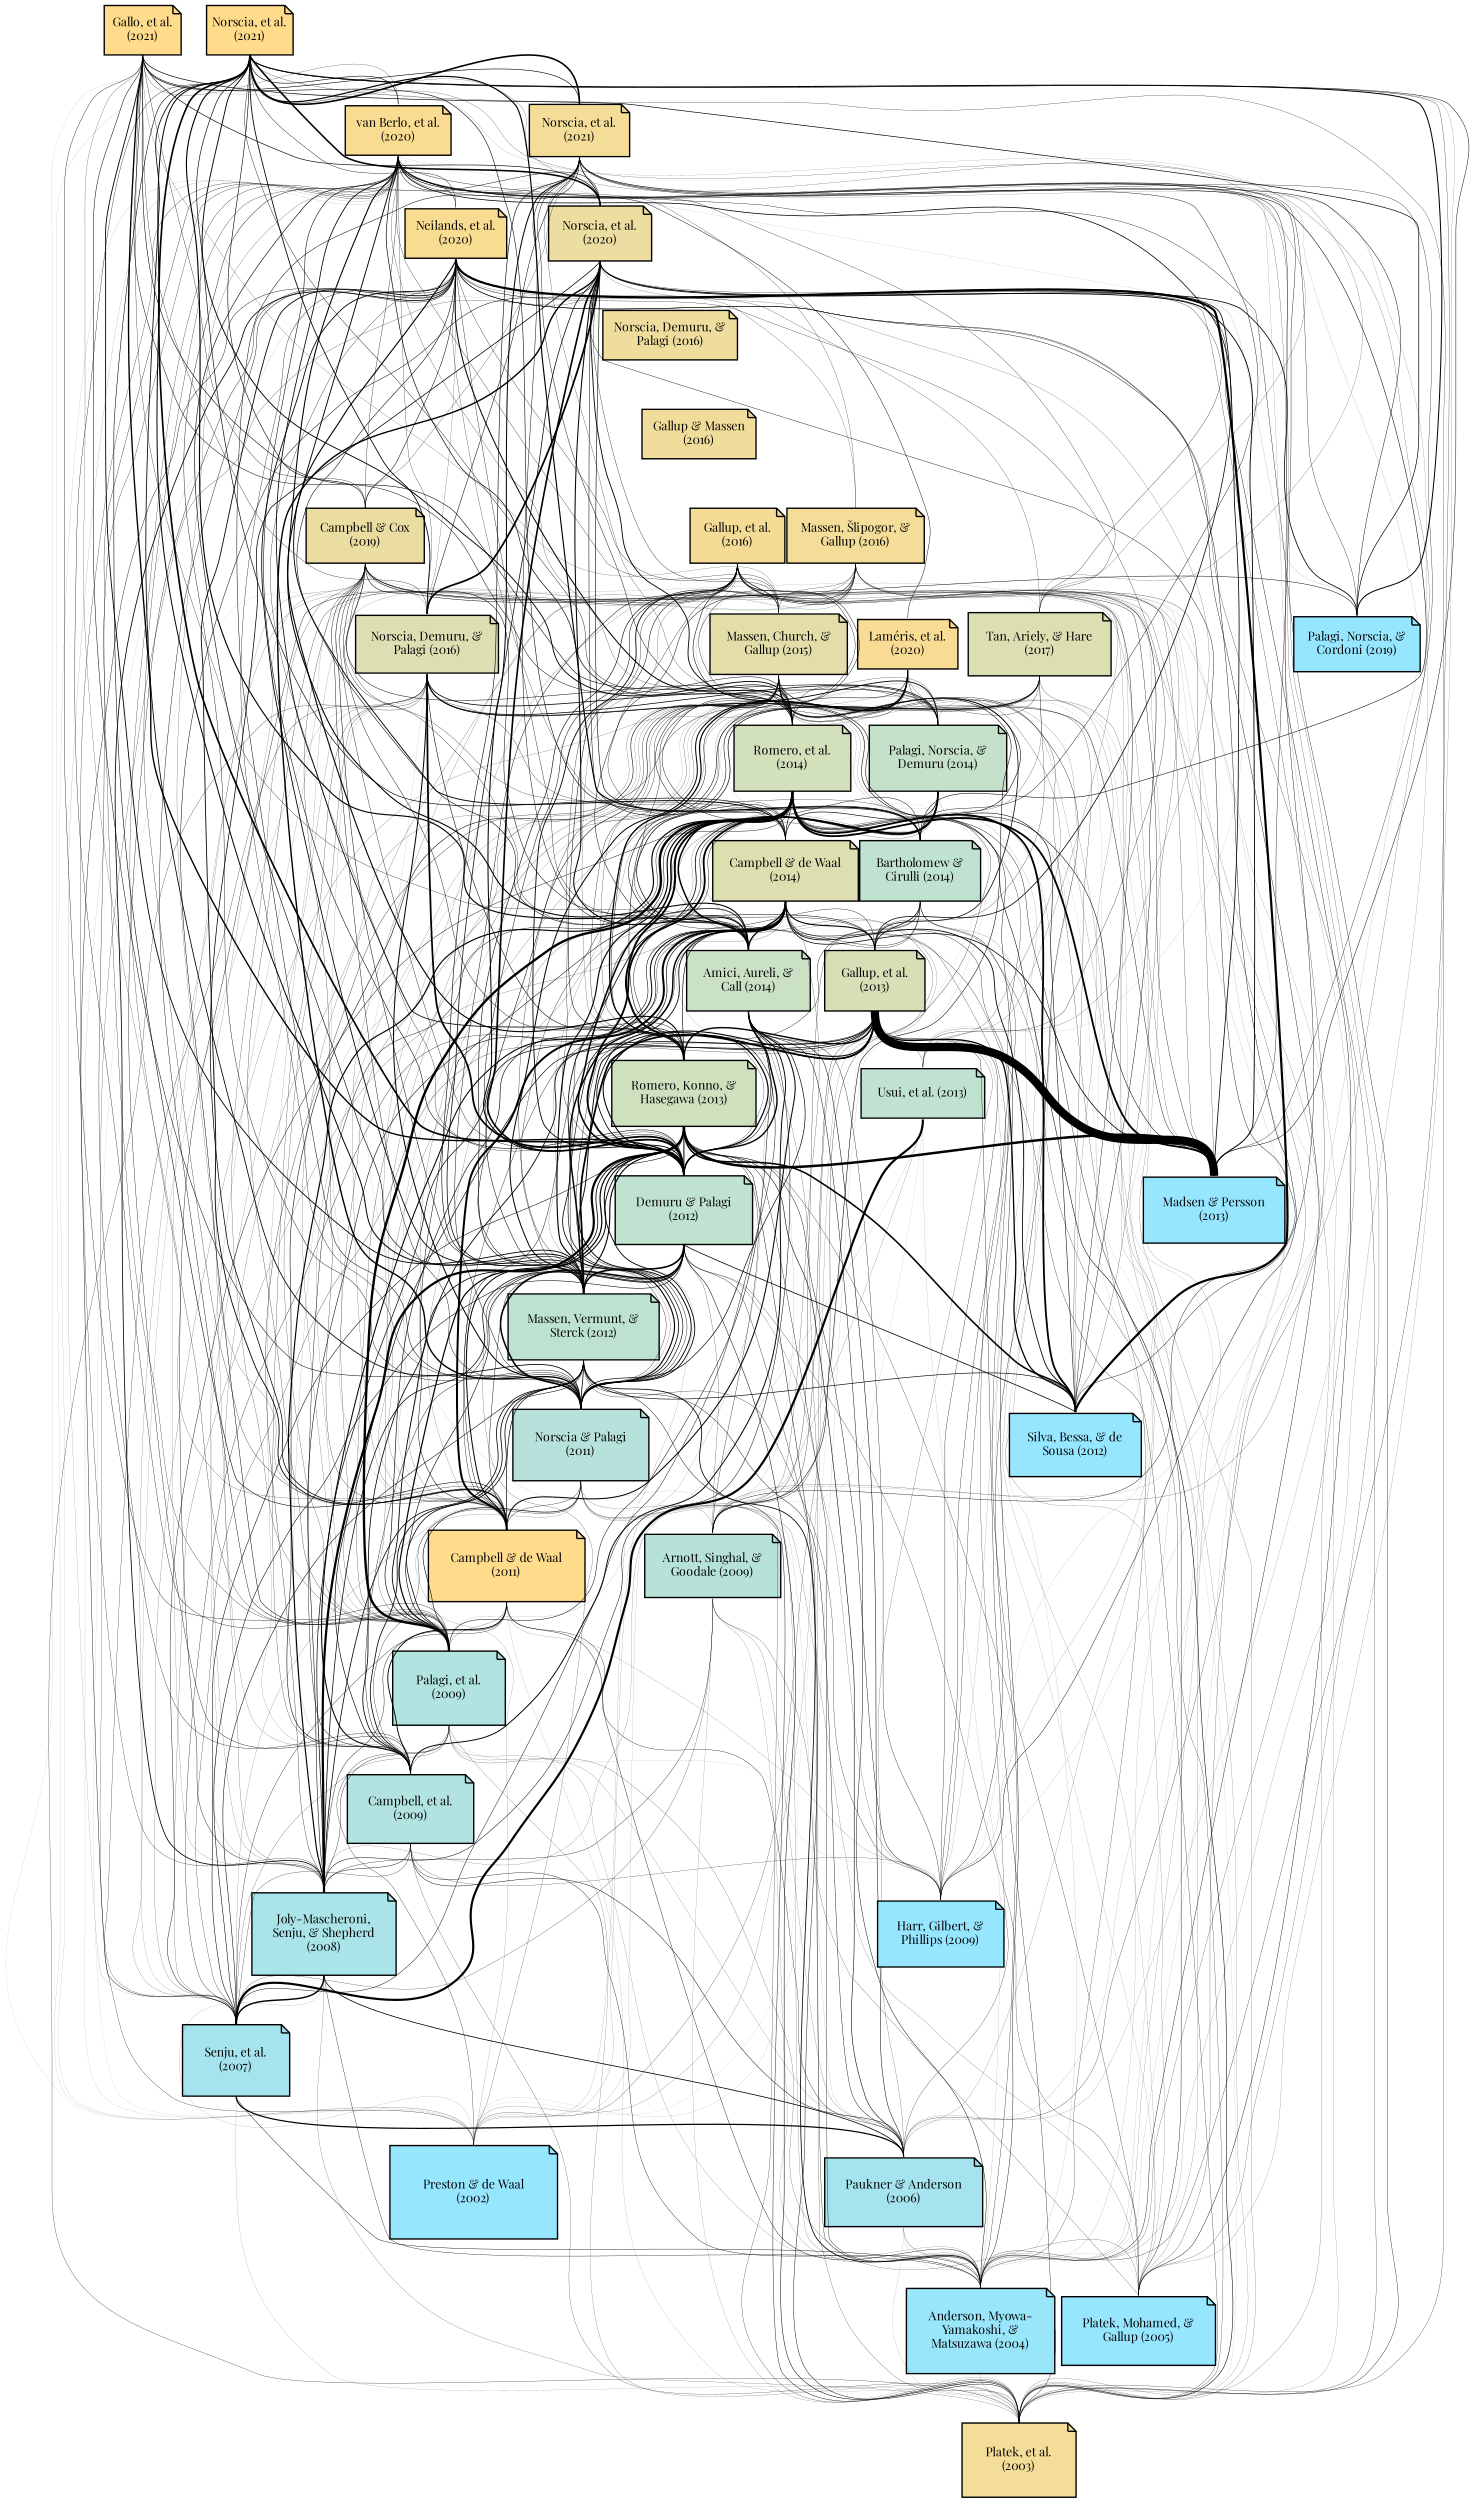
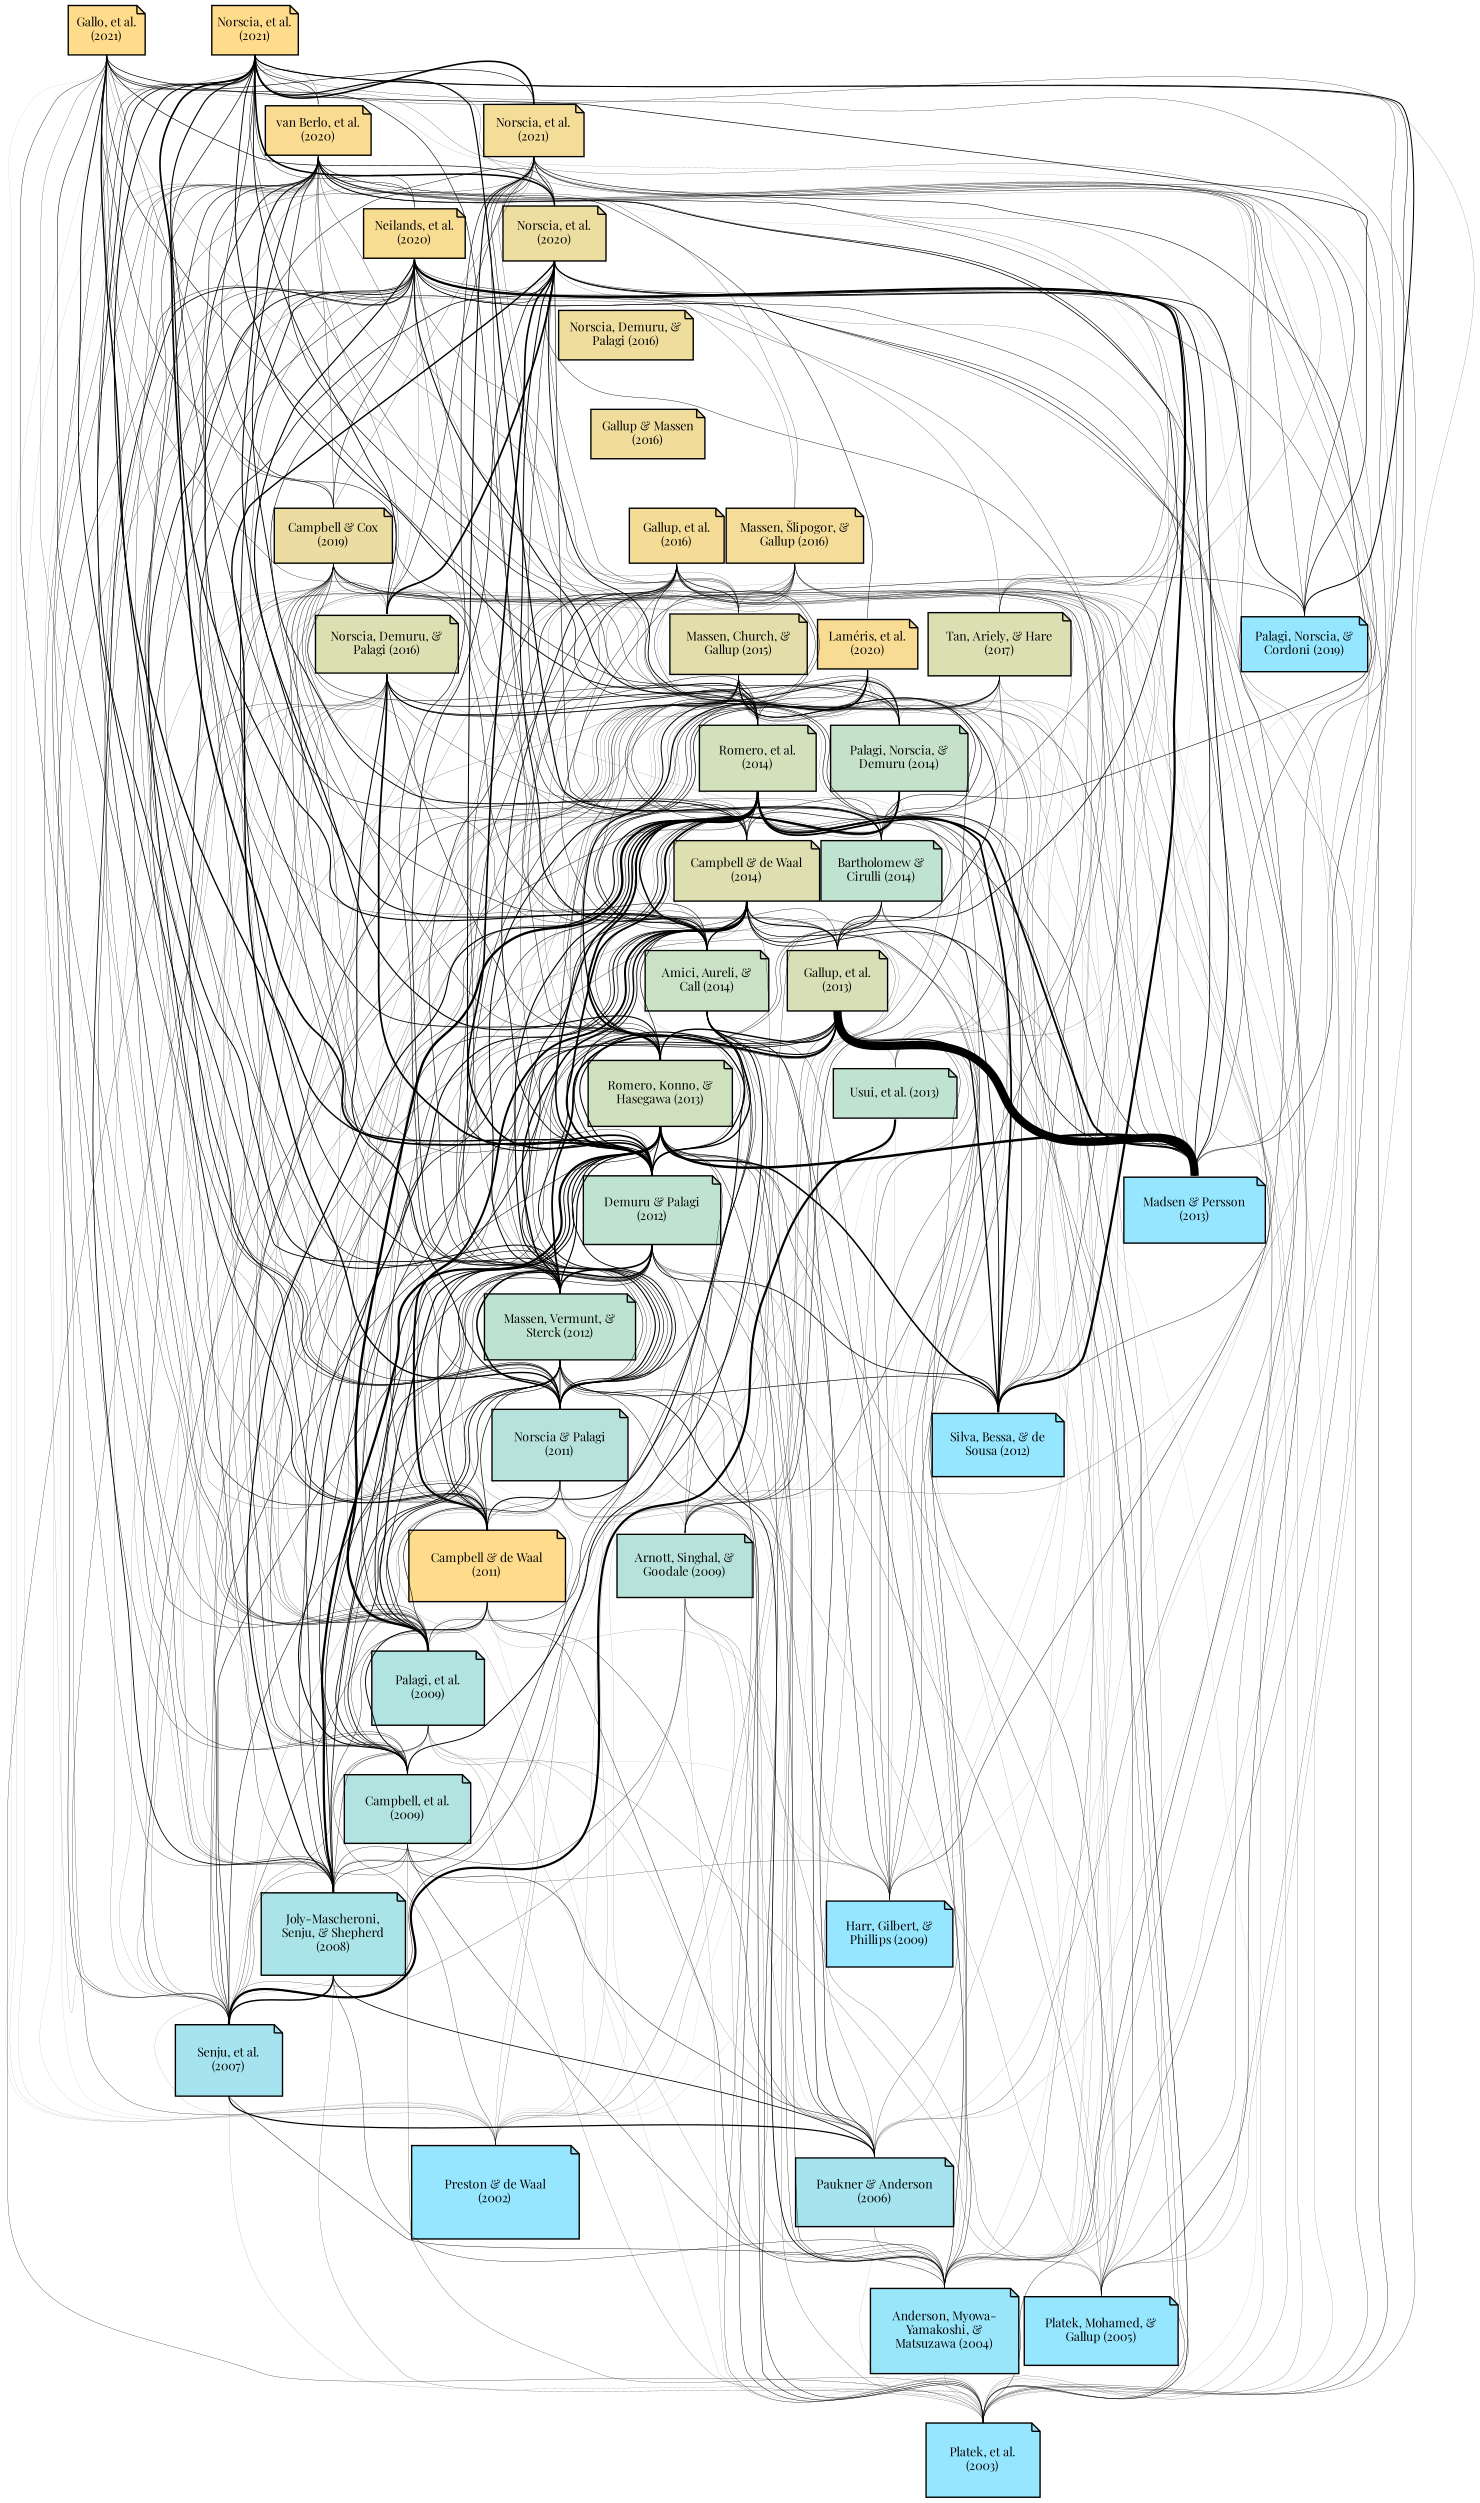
(630, 842) -> none
(1019, 2460) -> (983, 2460)
